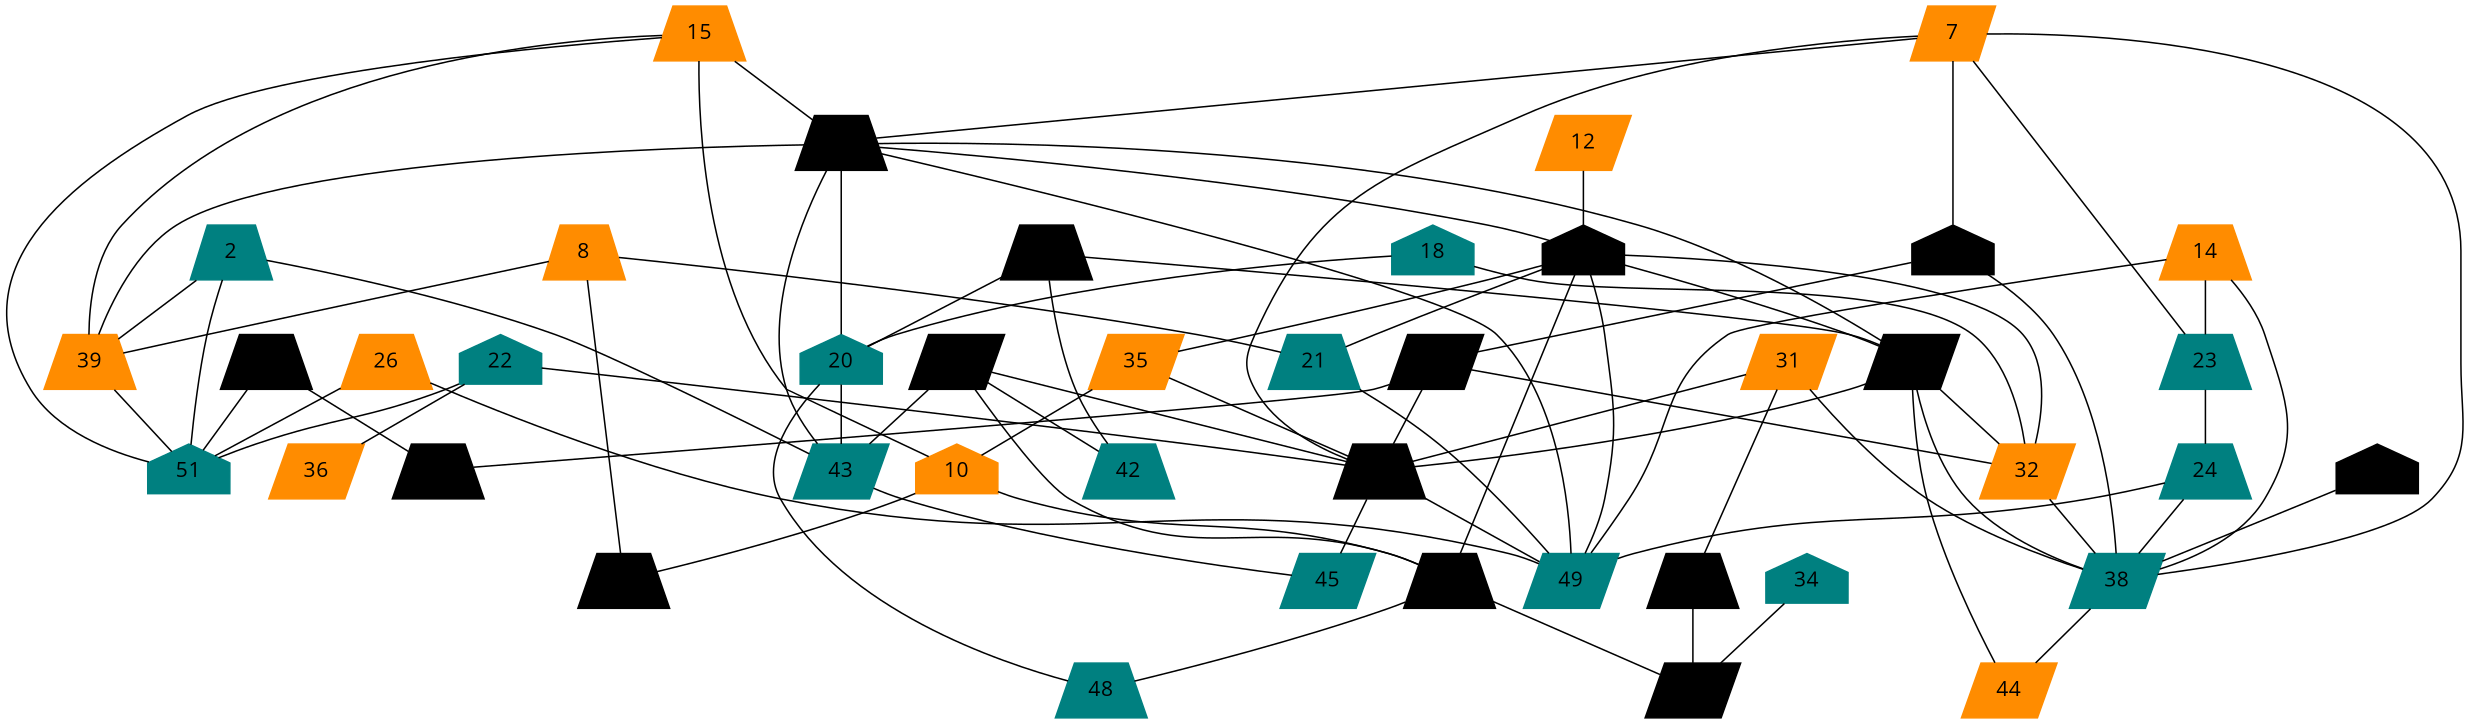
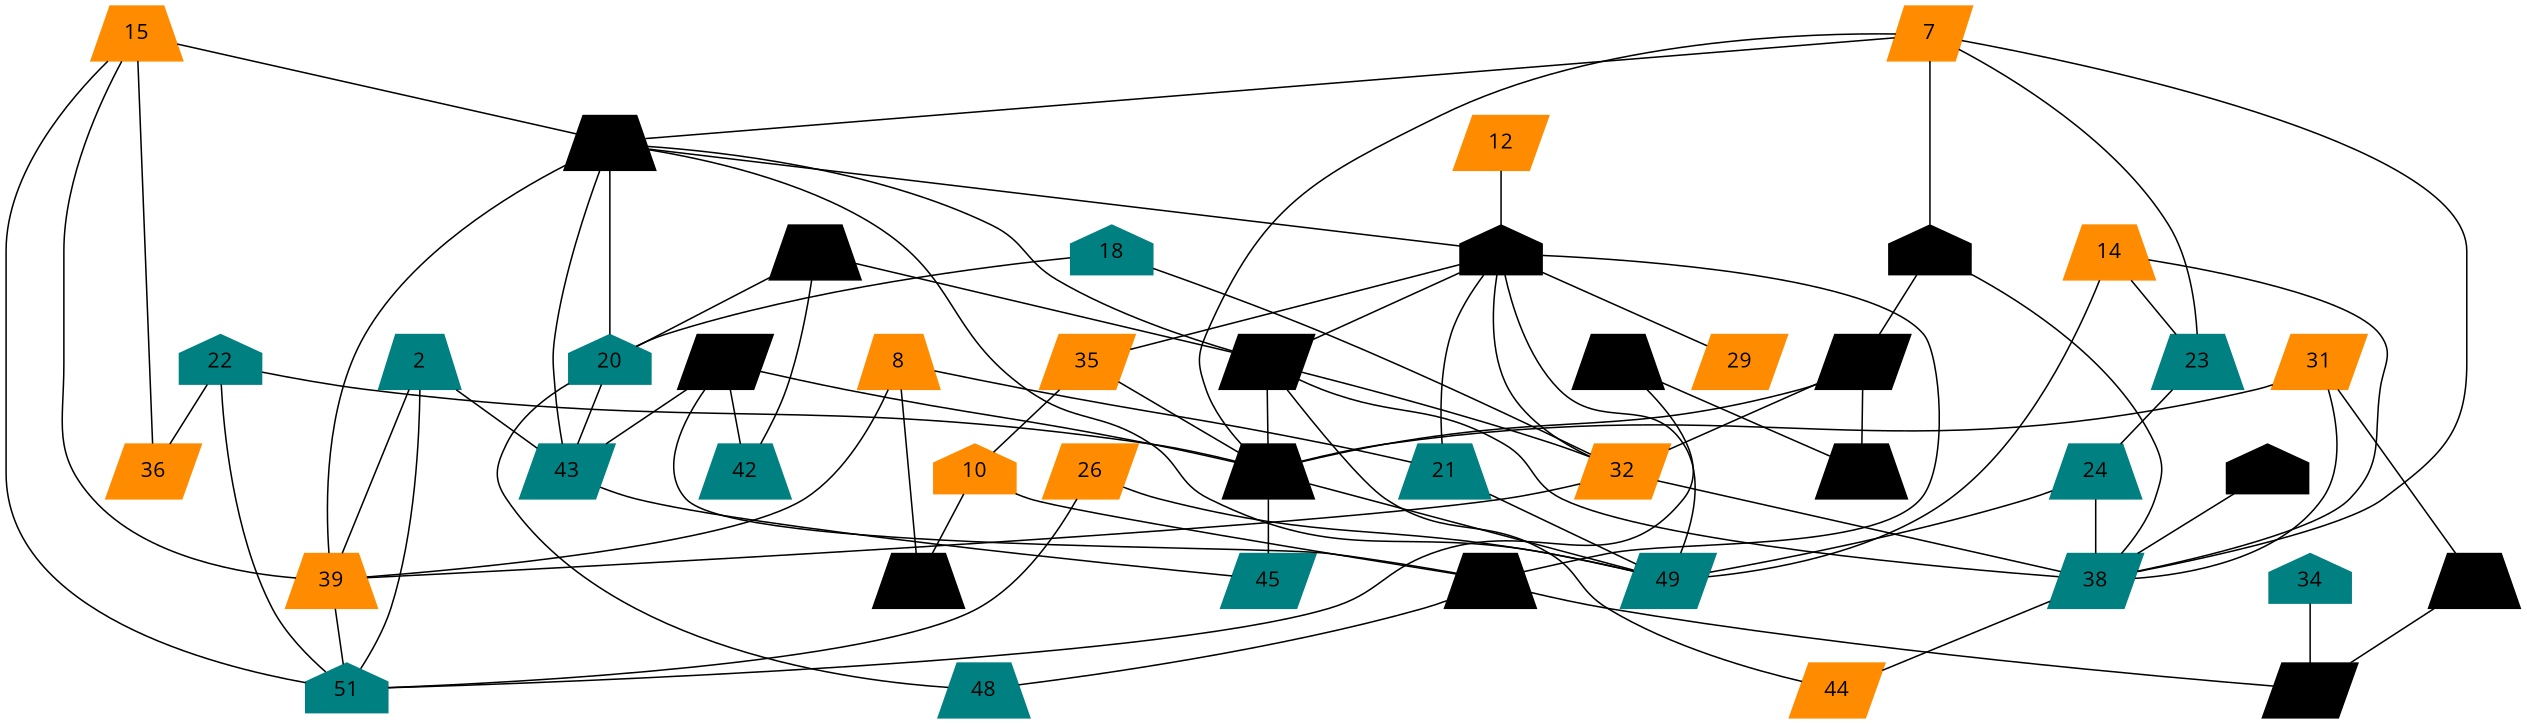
(740, 308) -> (145, 252)
(387, 362) -> (1090, 471)
none -> (1740, 362)
none -> (884, 549)
